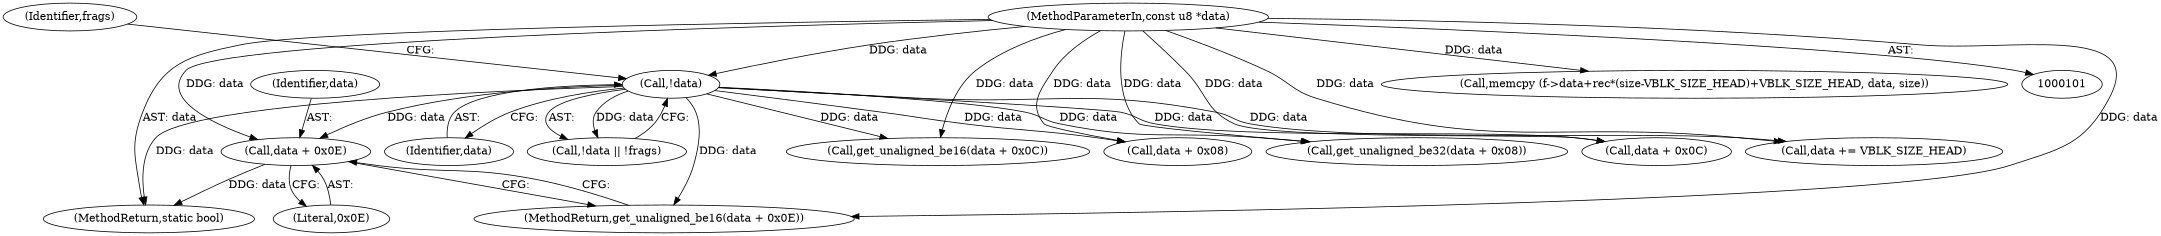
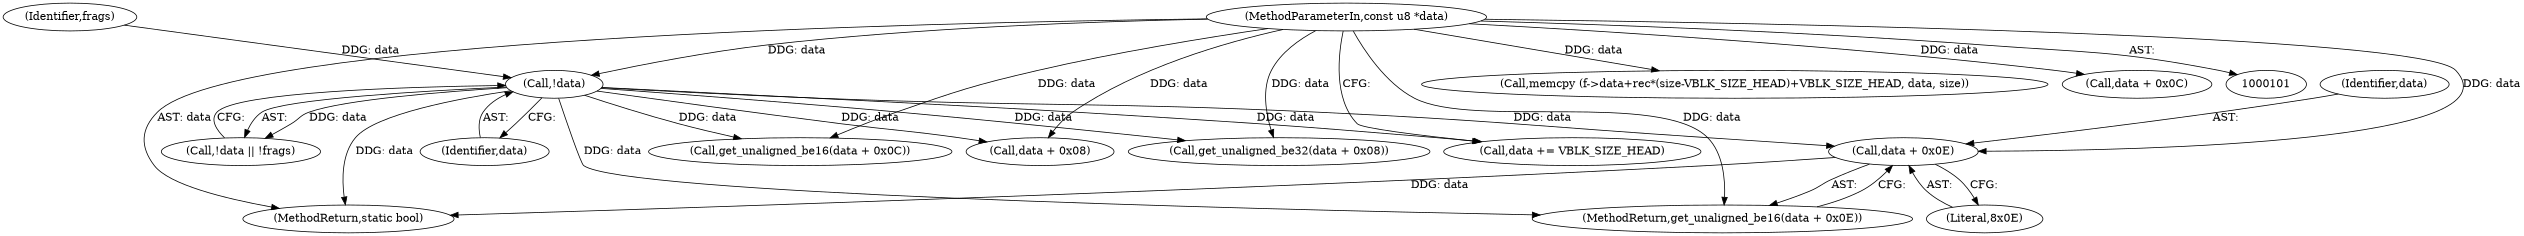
(422, 51) -> (371, 51)
(1345, 84) -> (1358, 84)
(1115, 112) -> none
(517, 185) -> (1846, 185)
(331, 219) -> (1985, 219)
